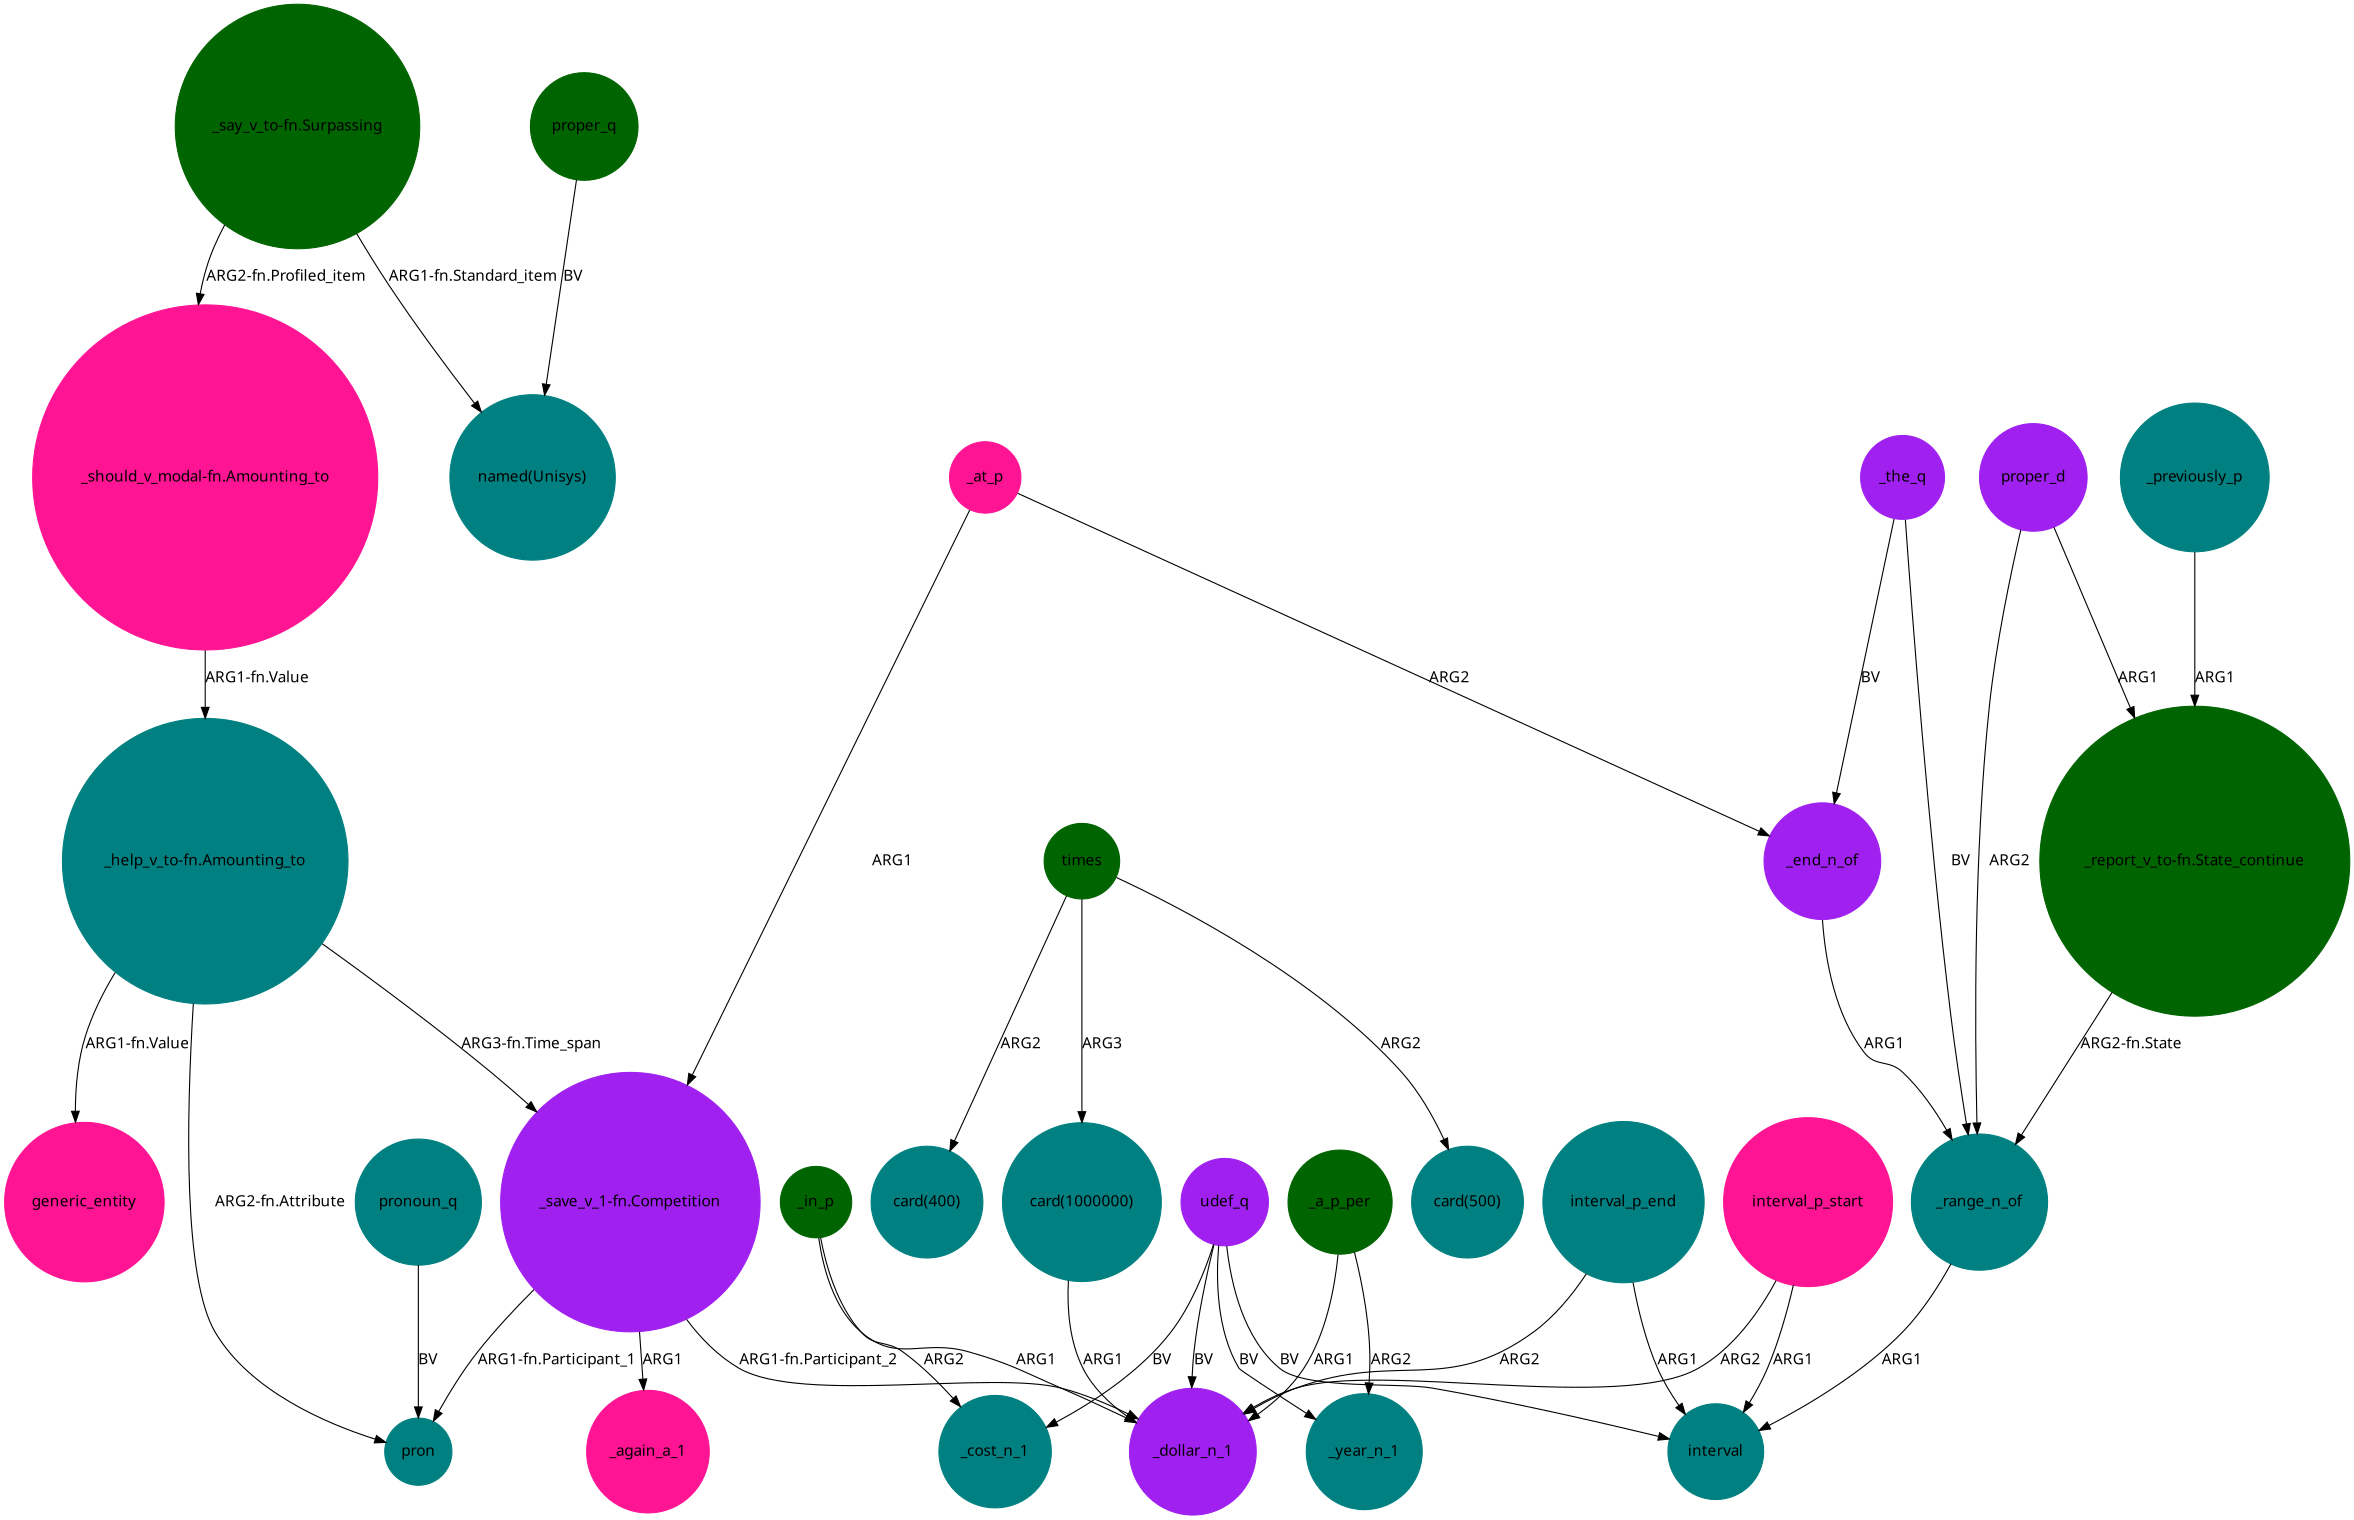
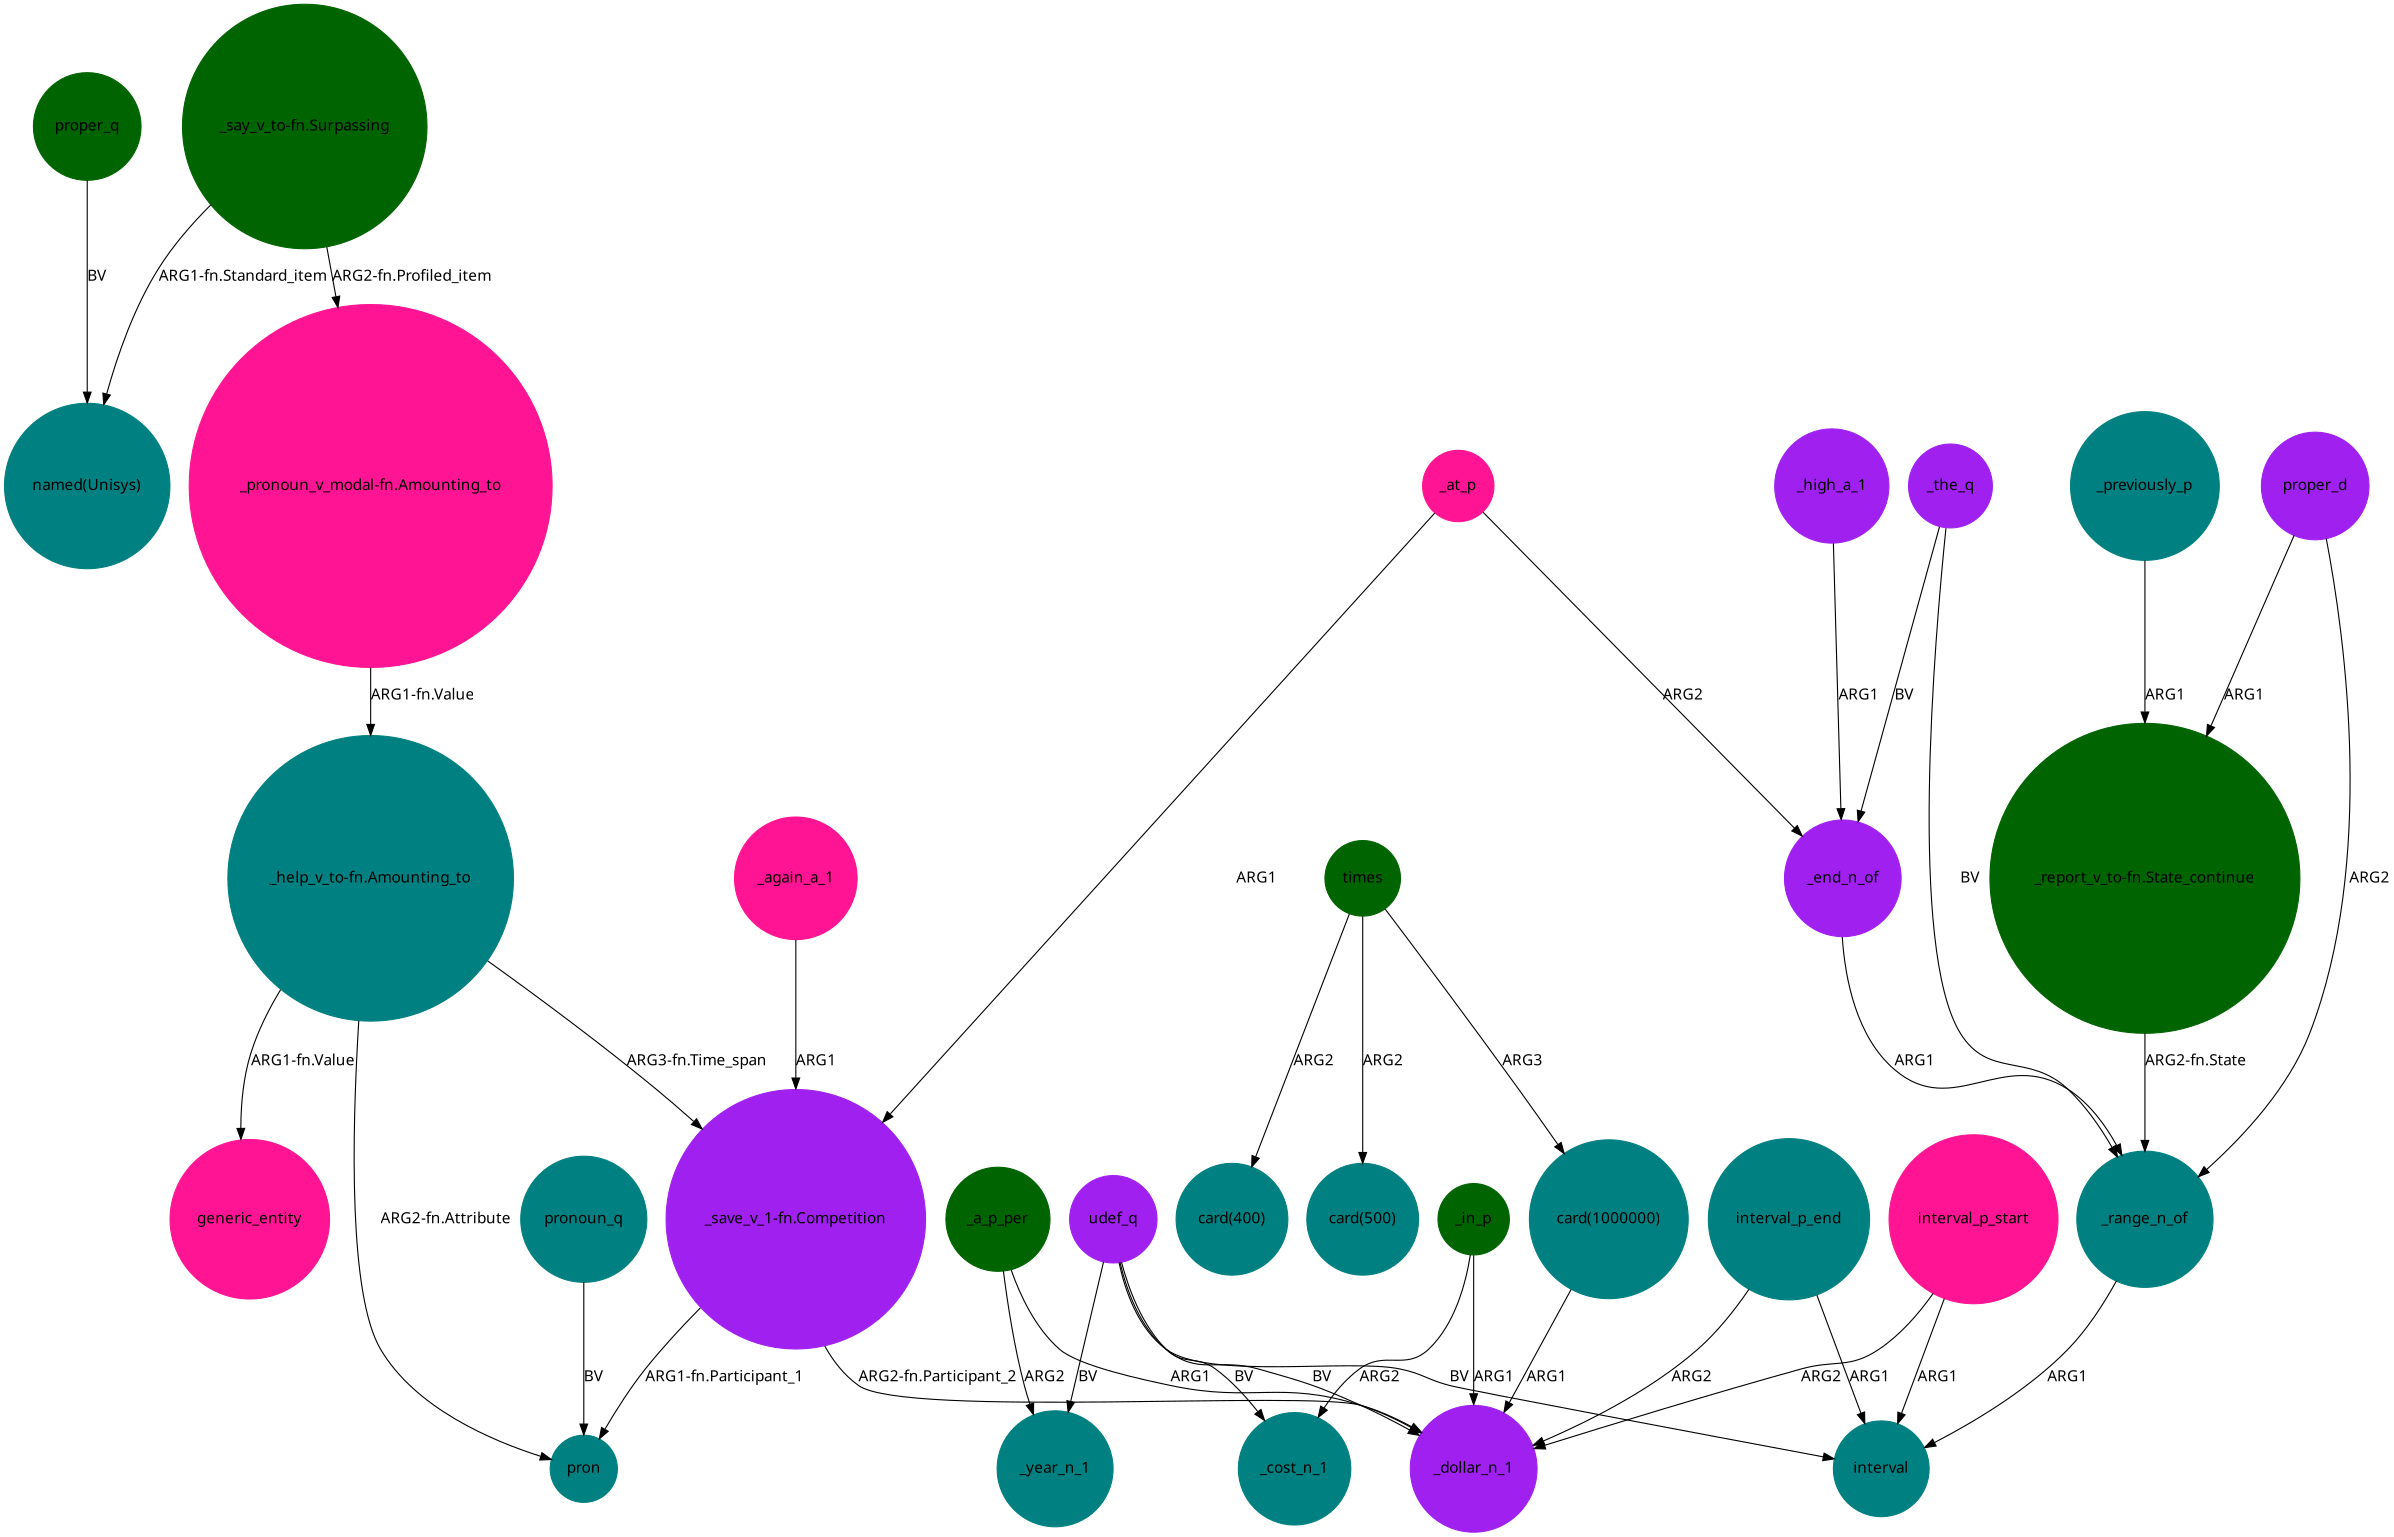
(205, 477) -> (371, 486)
none -> (1832, 486)
(641, 1355) -> (796, 1009)
(819, 1360) -> (938, 1377)
